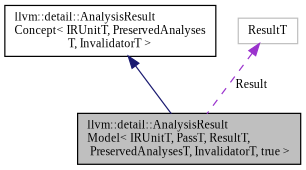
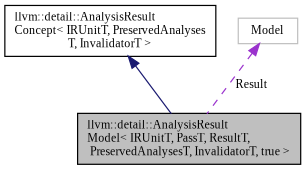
(268, 31) -> (268, 31)
